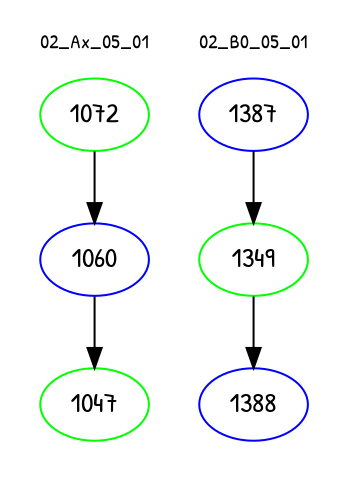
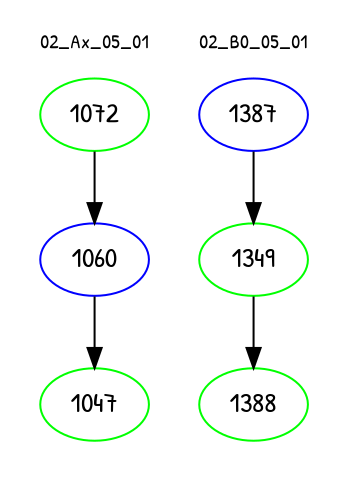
(254, 405) -> (254, 405)
